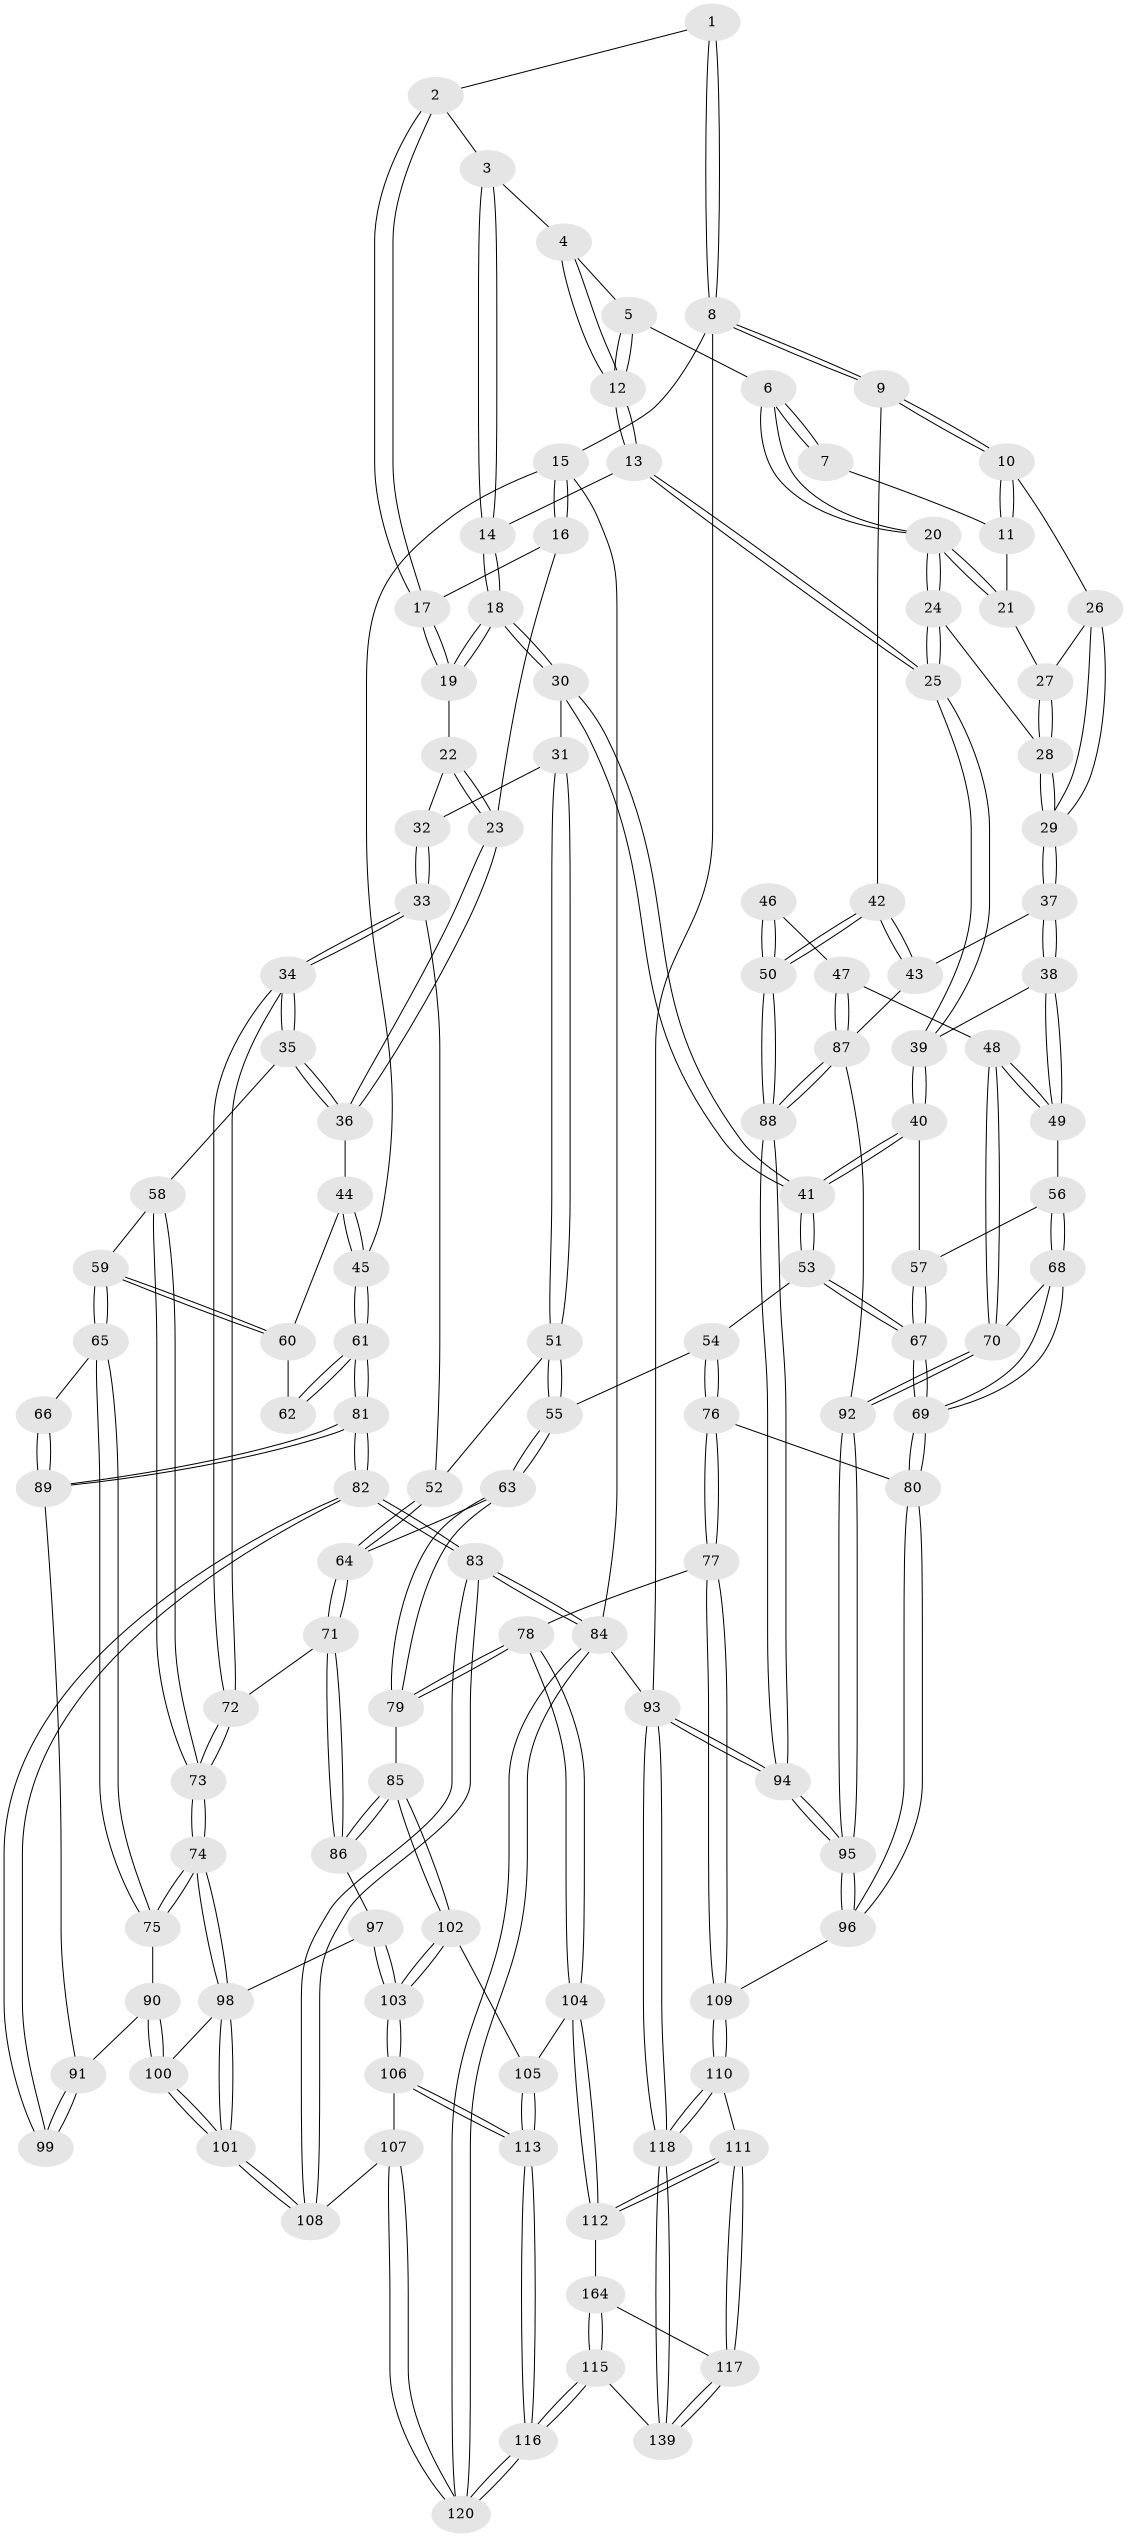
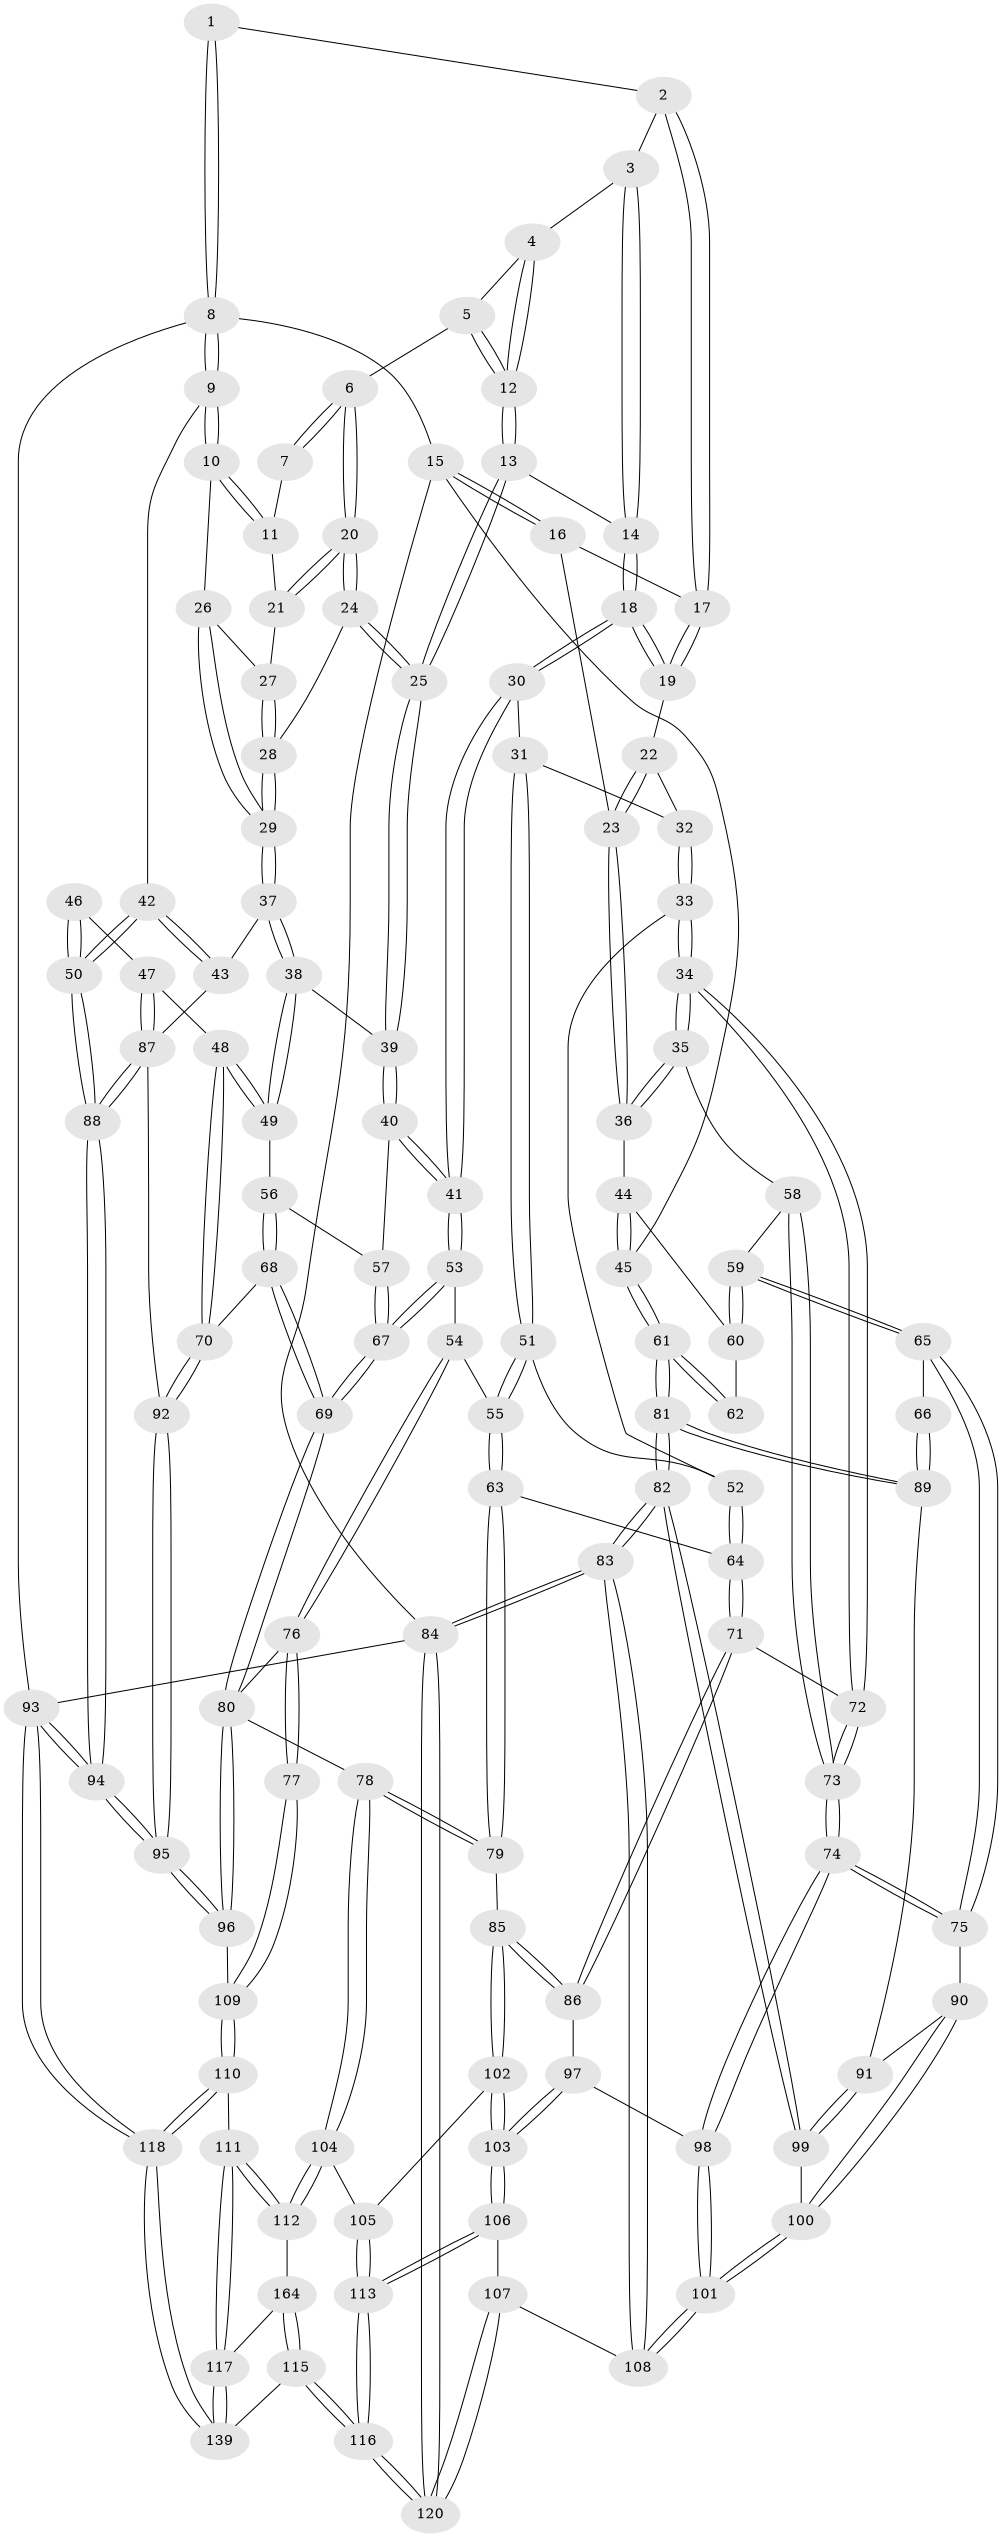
(617, 1596) -> (306, 1750)
(192, 2038) -> (801, 2185)
